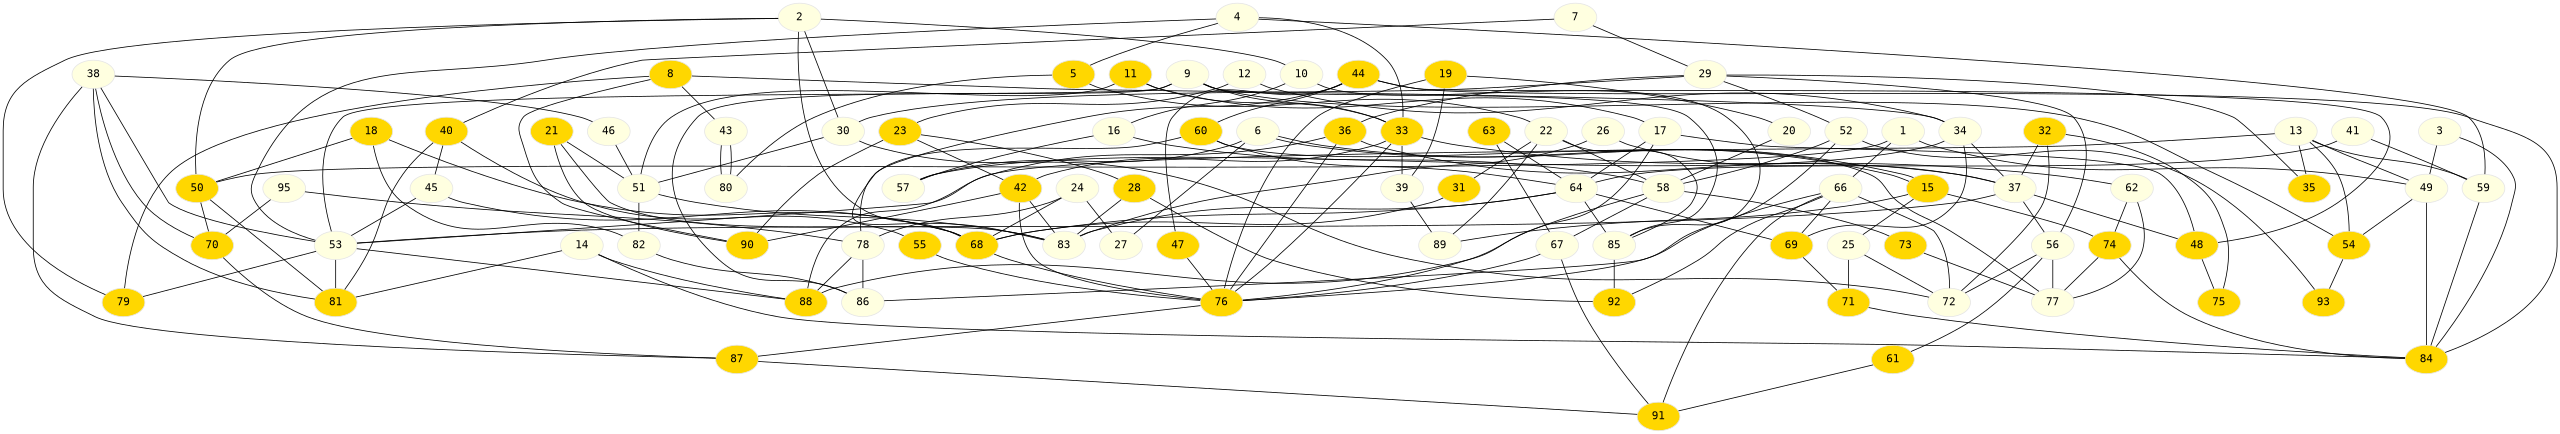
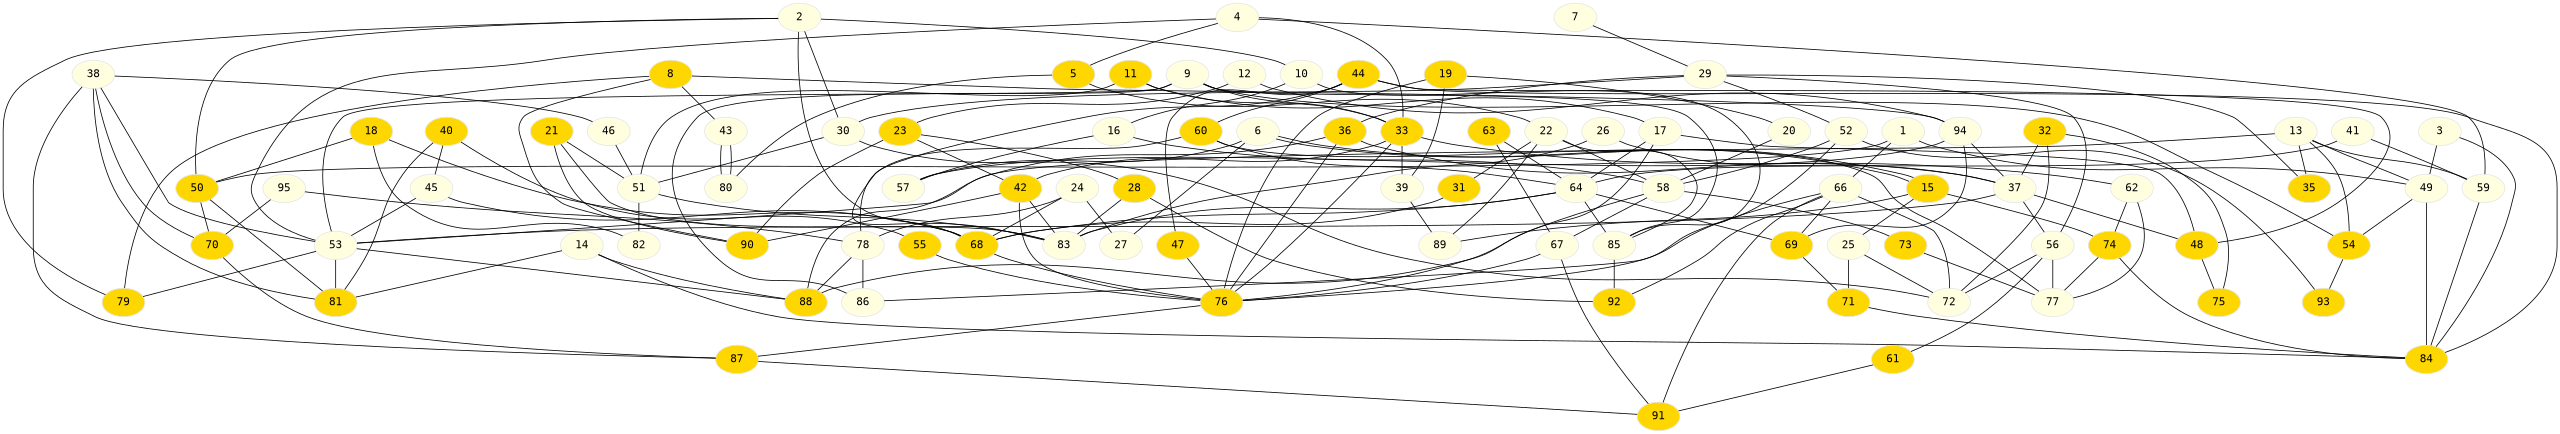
(1003, 44) -> none
(1960, 131) -> (1960, 131)
(756, 274) -> none
